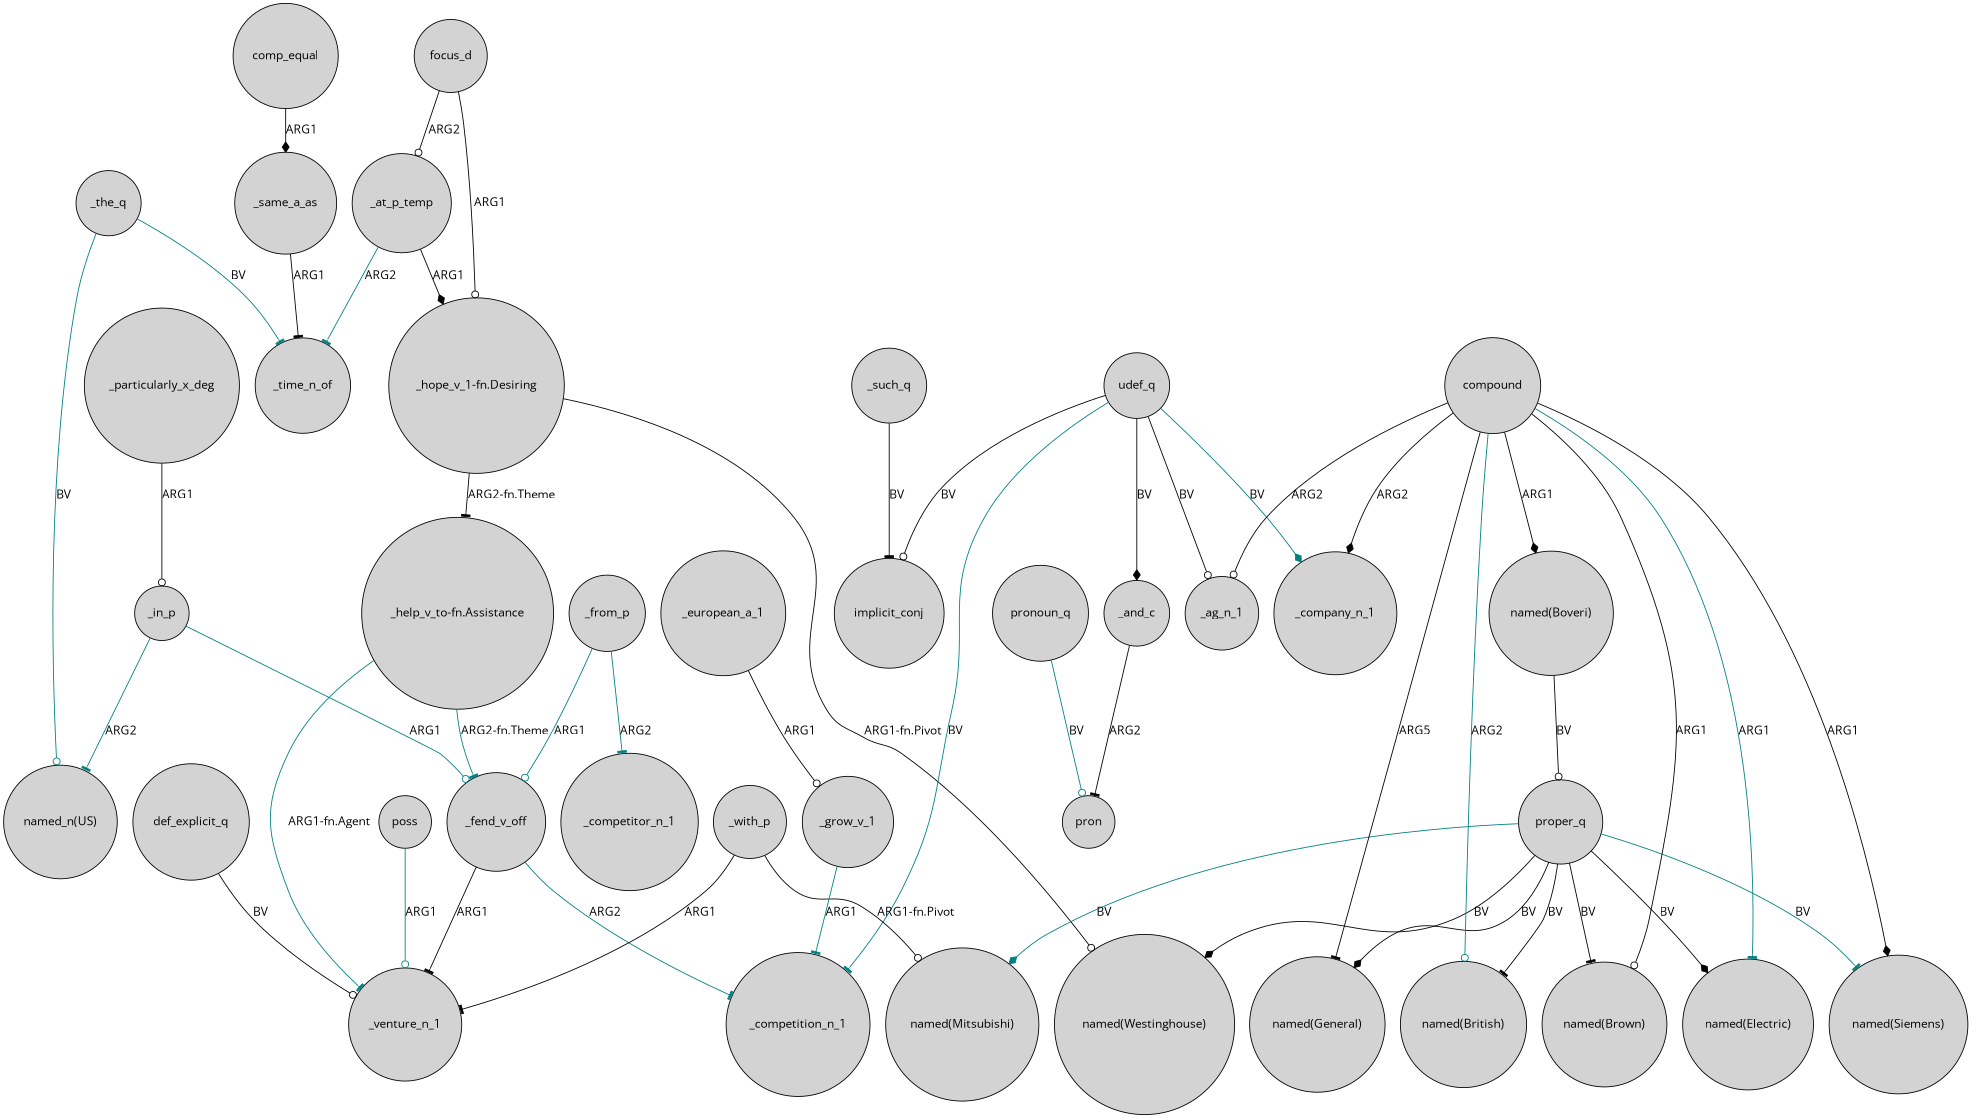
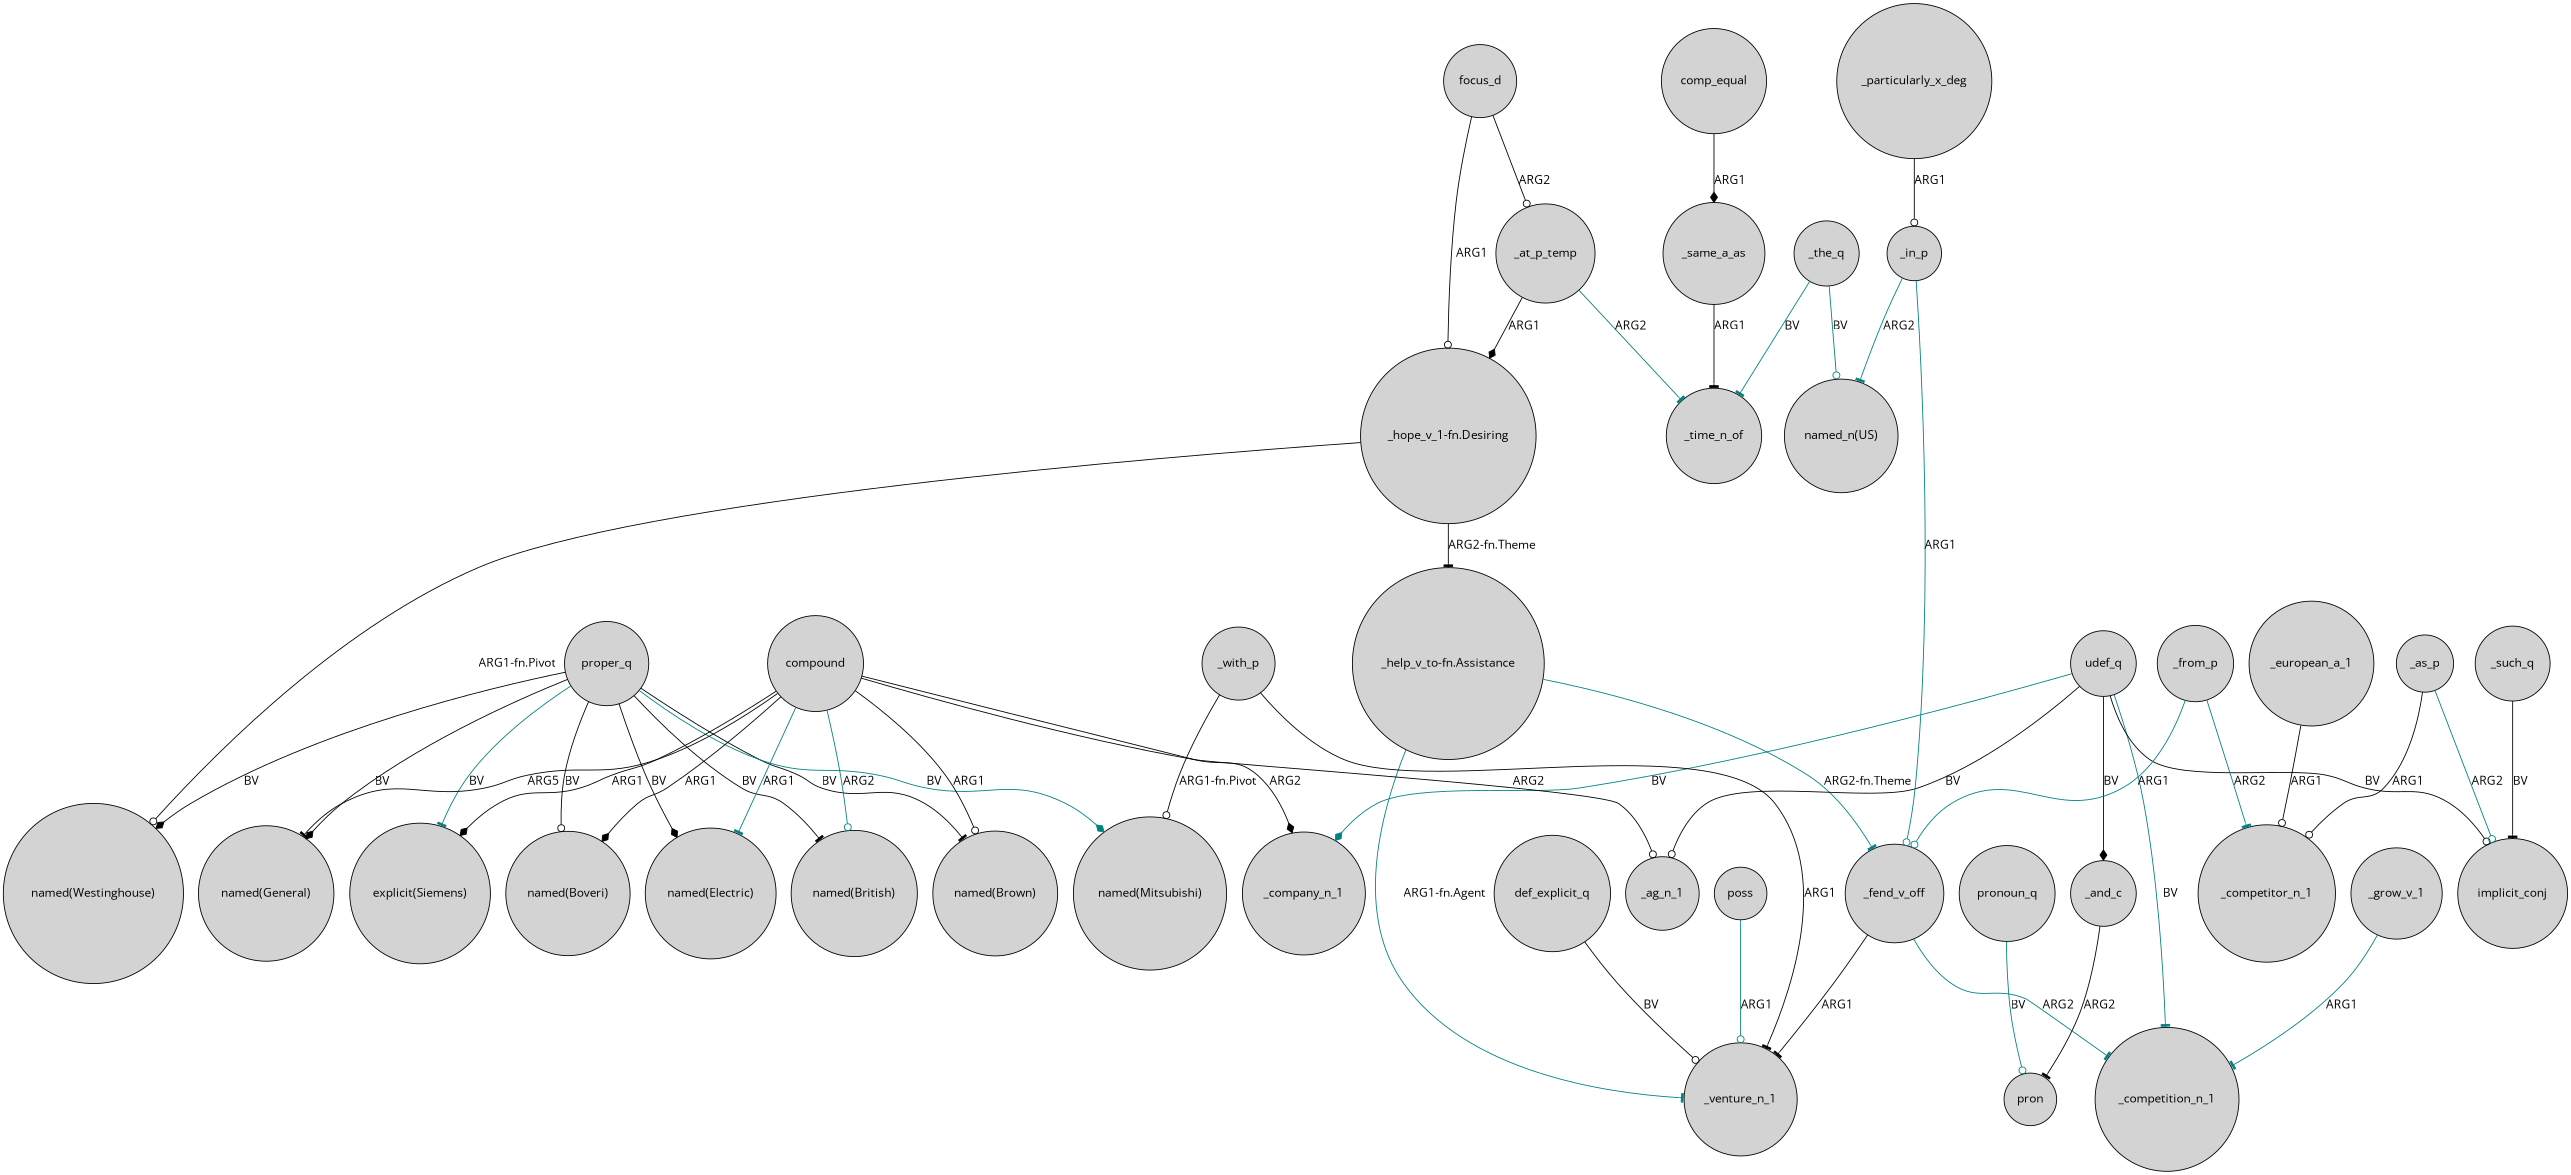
none -> (2425, 664)
(1556, 724) -> (568, 762)
(778, 728) -> (2293, 765)
(1899, 1024) -> (420, 893)
